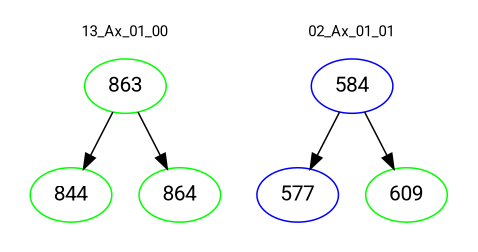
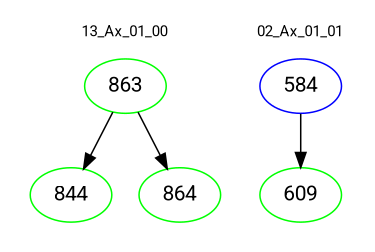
(298, 195) -> none
